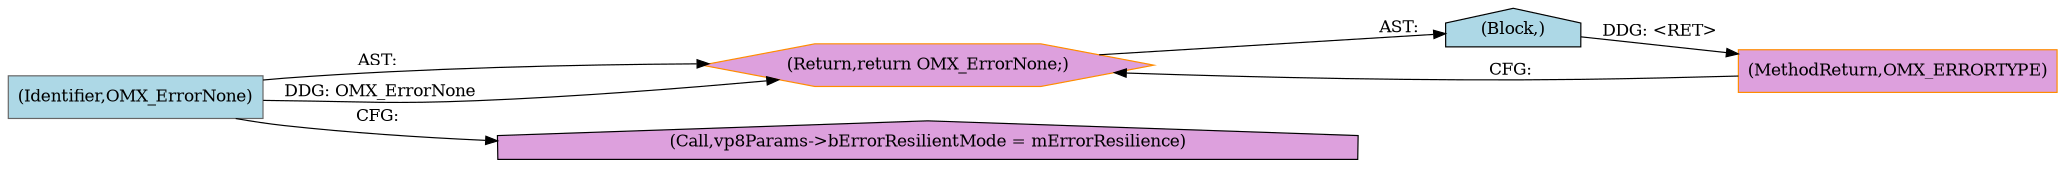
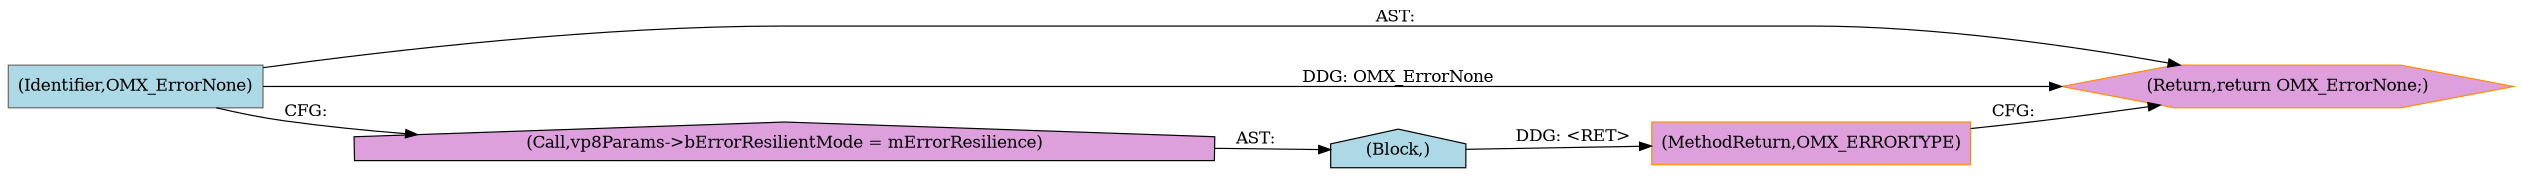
(1266, 45) -> (1267, 149)
